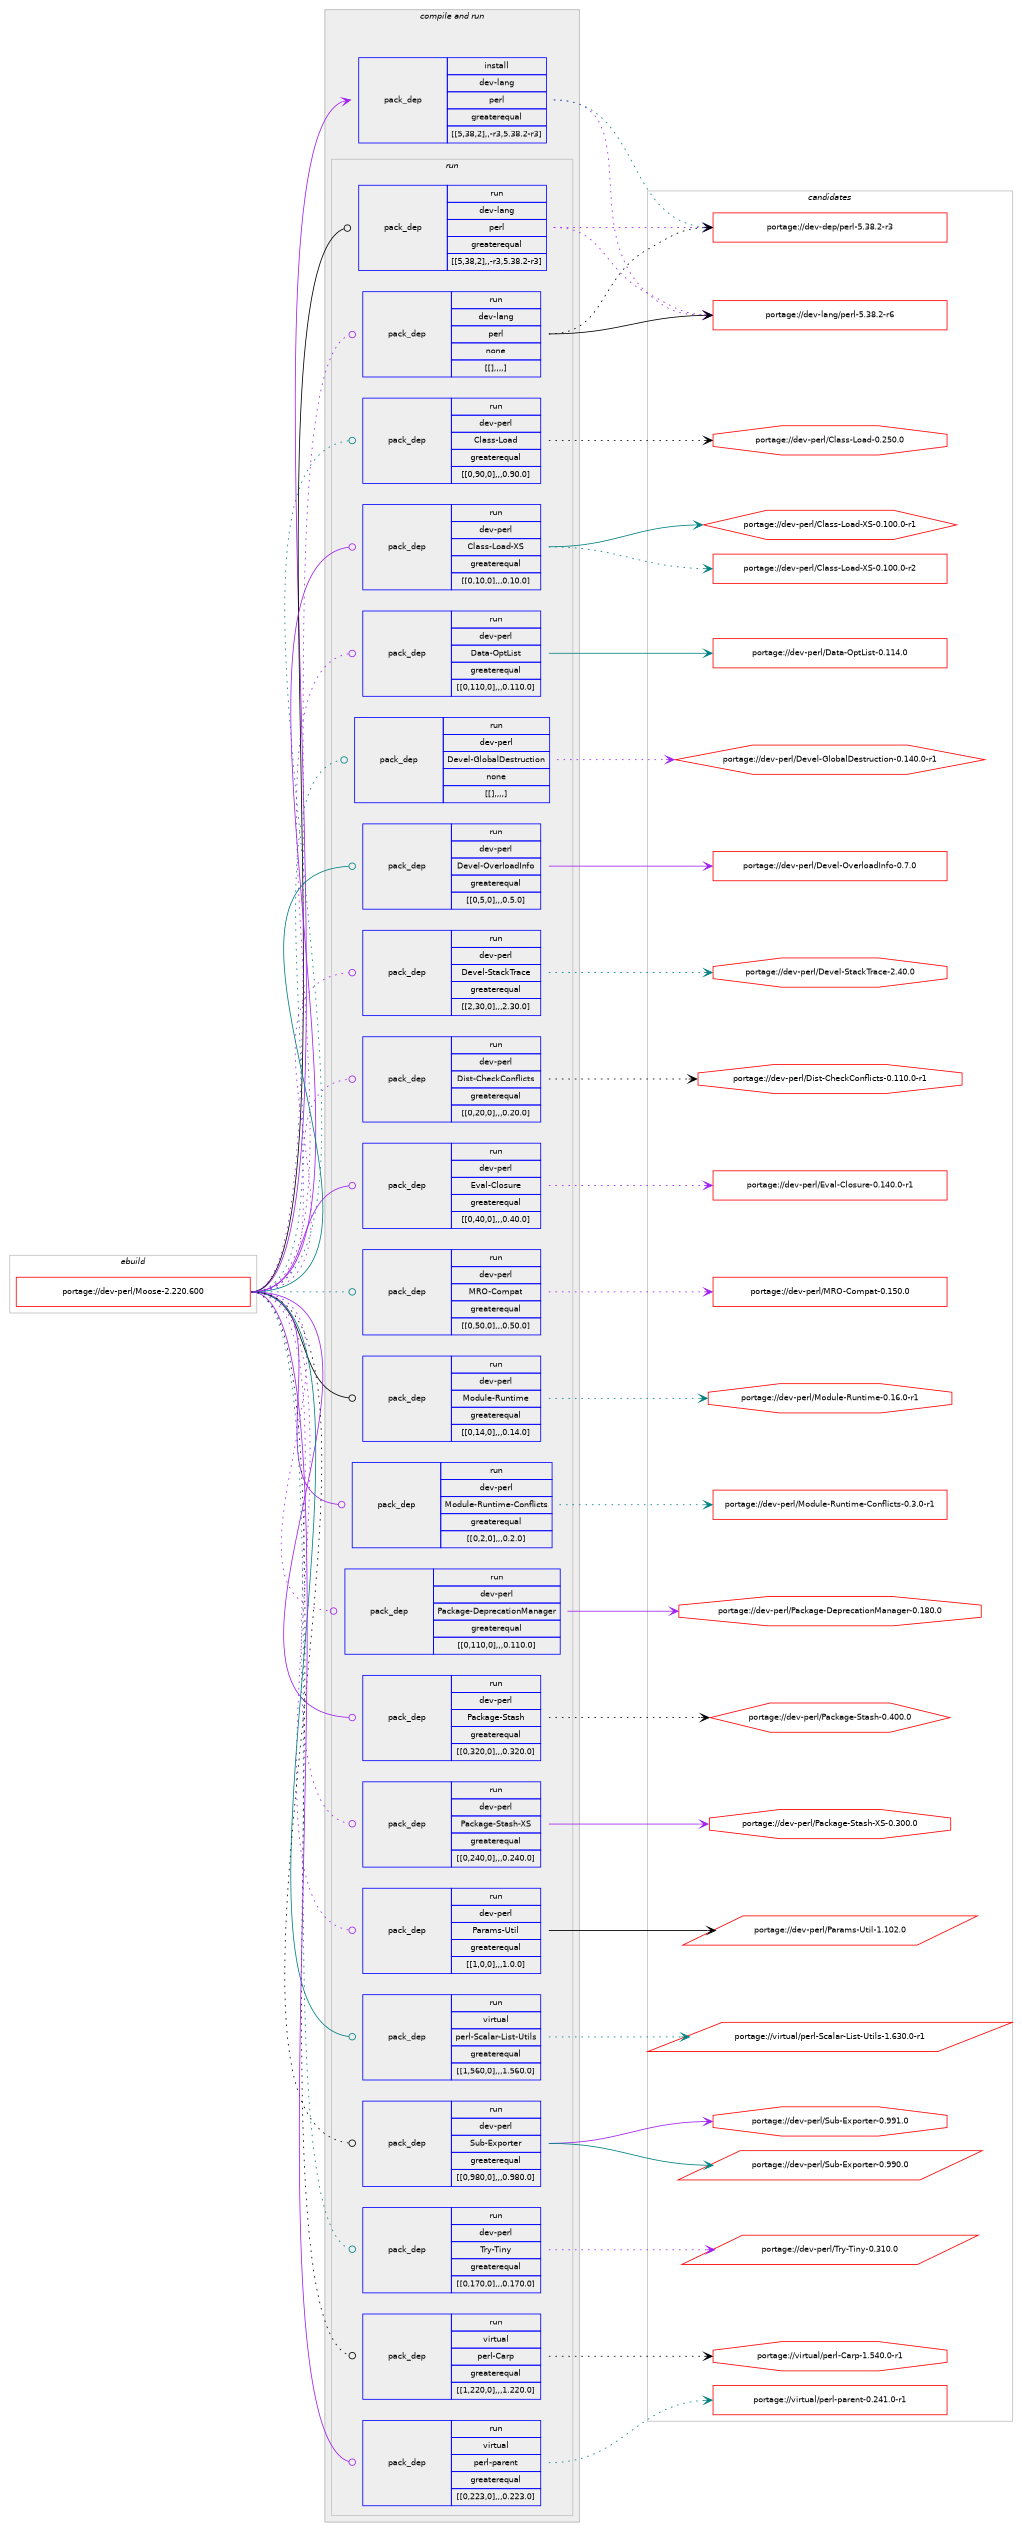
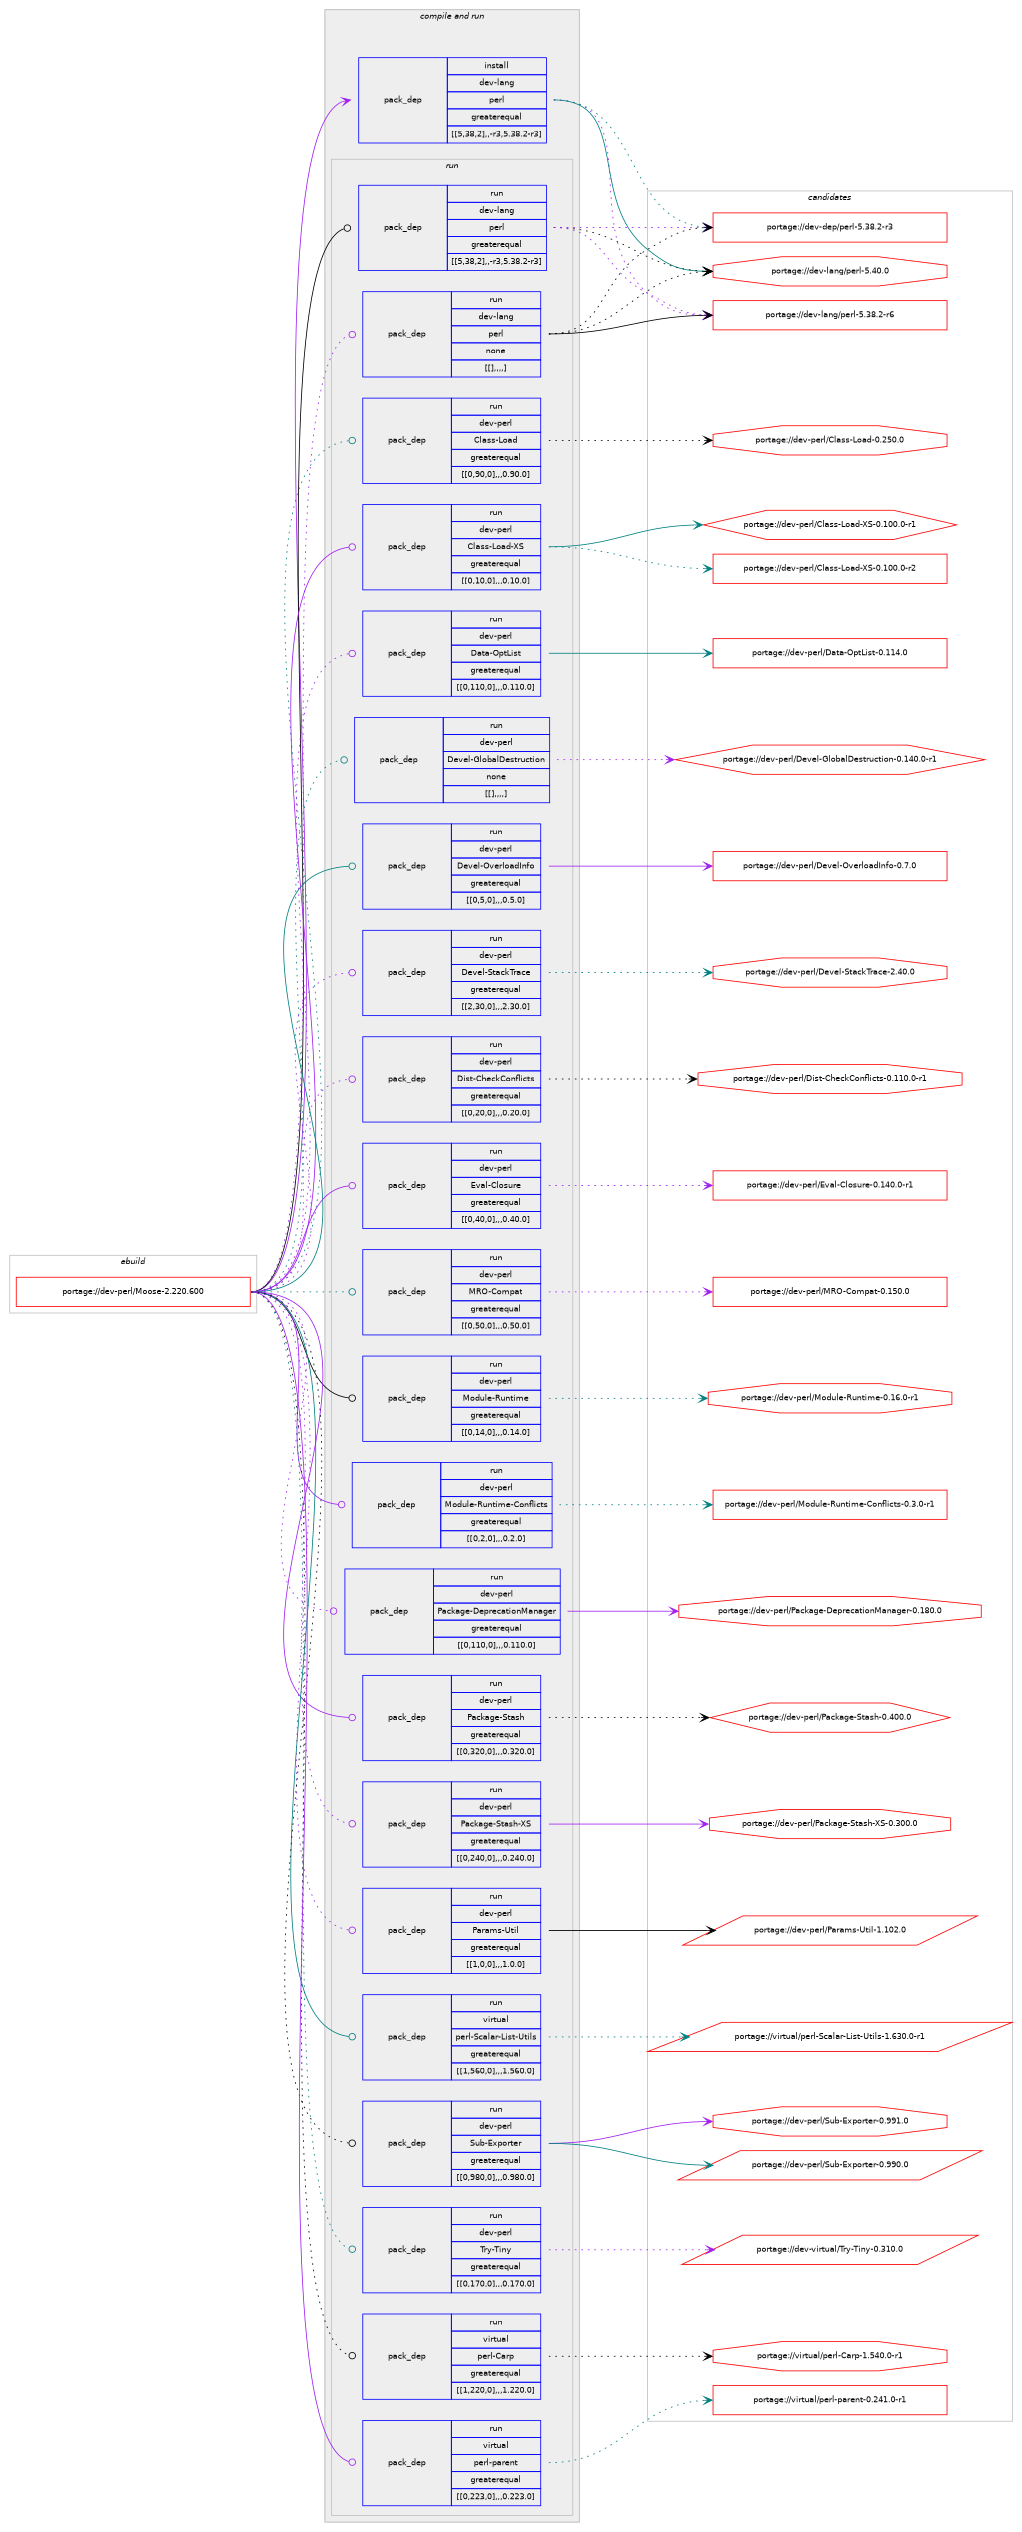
none -> (830, 271)
(830, 2250) -> (830, 2250)
